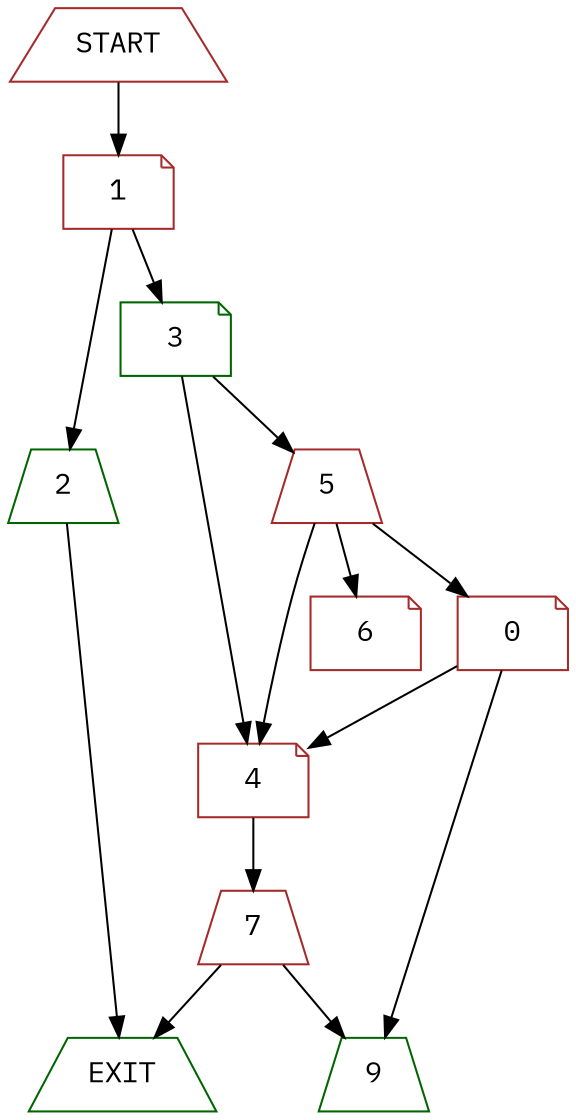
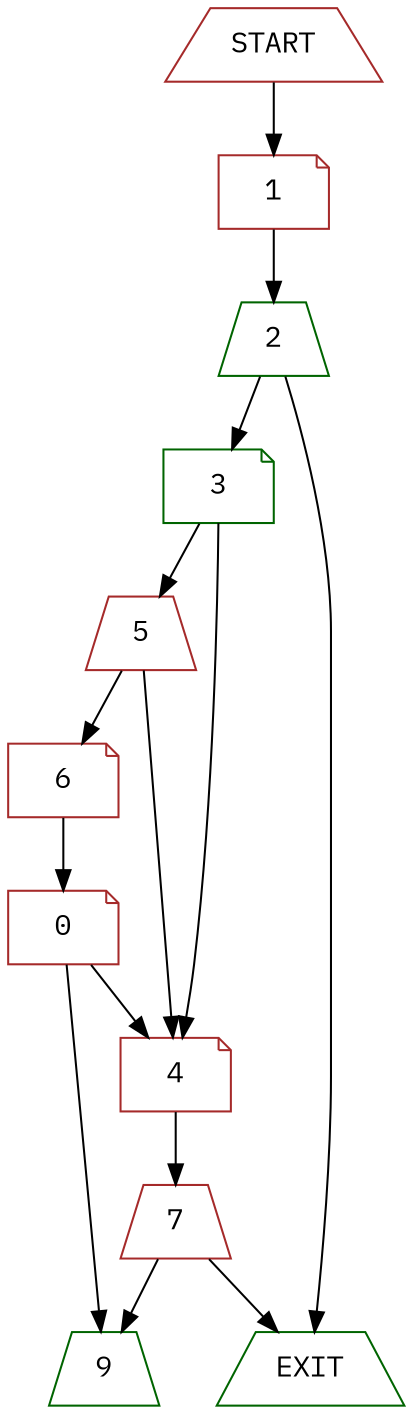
(143, 256) -> (250, 403)
(412, 553) -> (63, 844)
